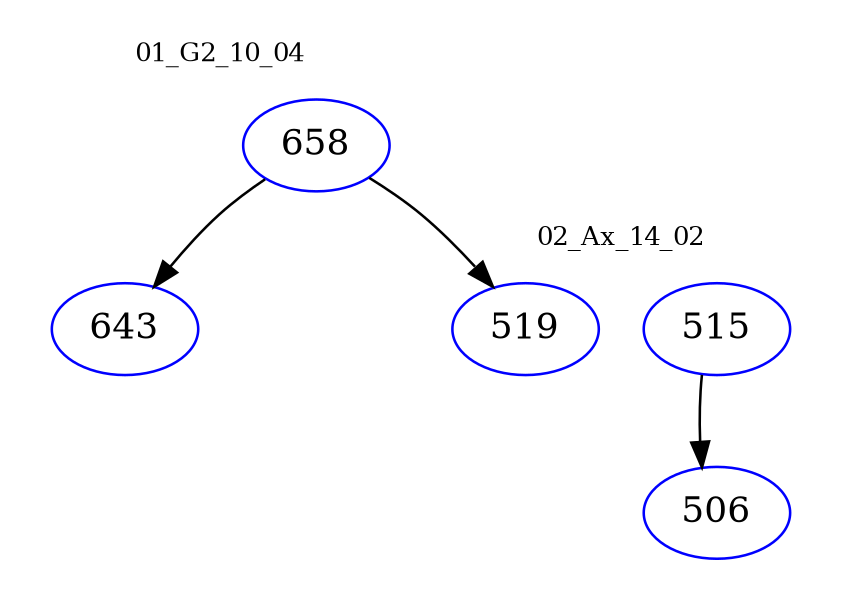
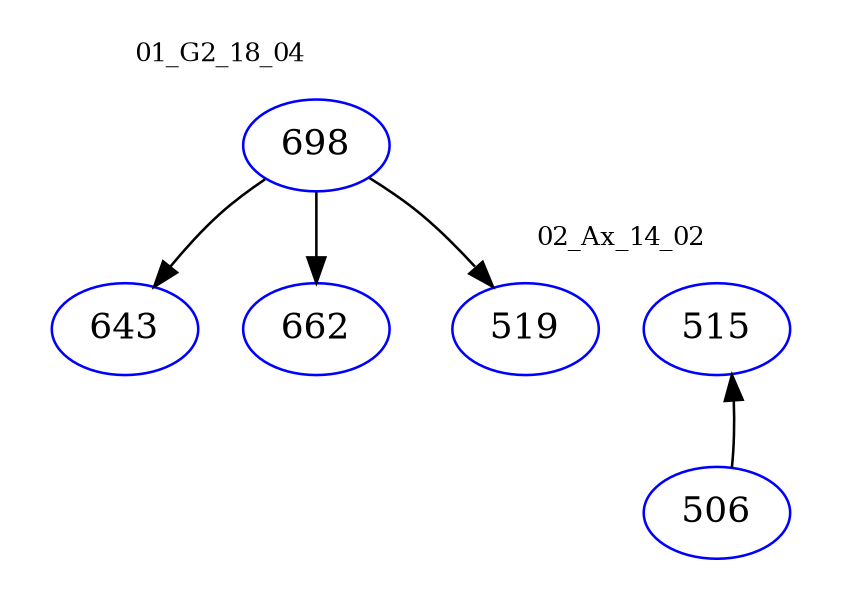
(221, 55) -> (221, 55)
(316, 145) -> (316, 145)
none -> (316, 329)
(700, 408) -> (734, 434)
